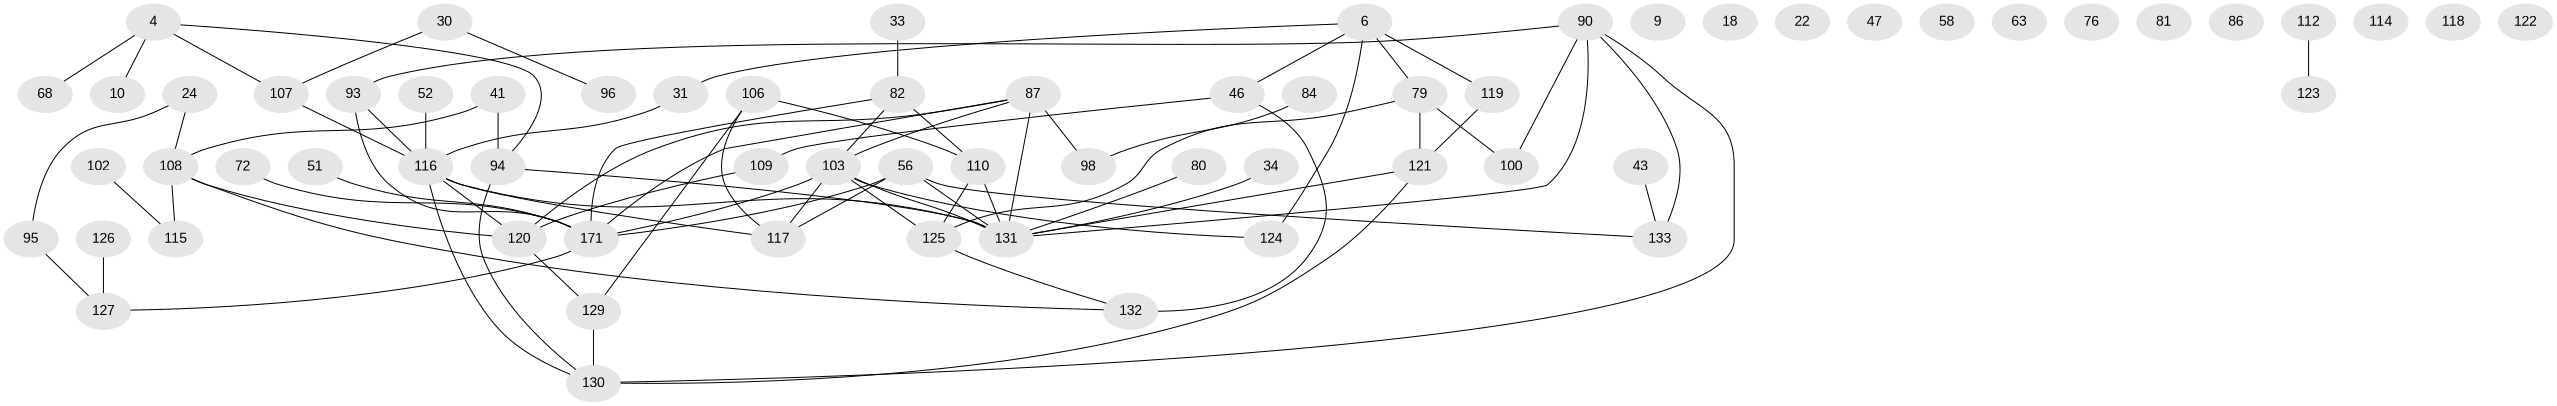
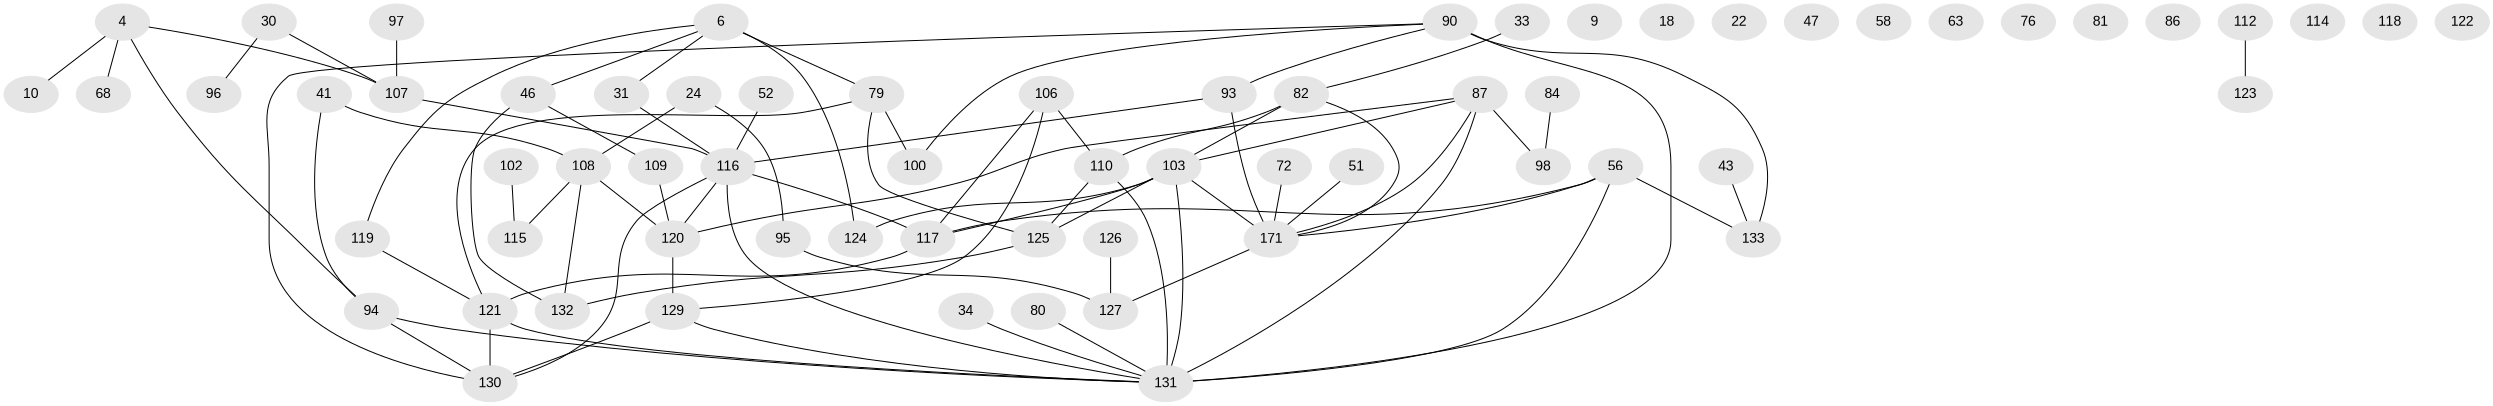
none -> (397, 22)
none -> (709, 275)
none -> (903, 364)
